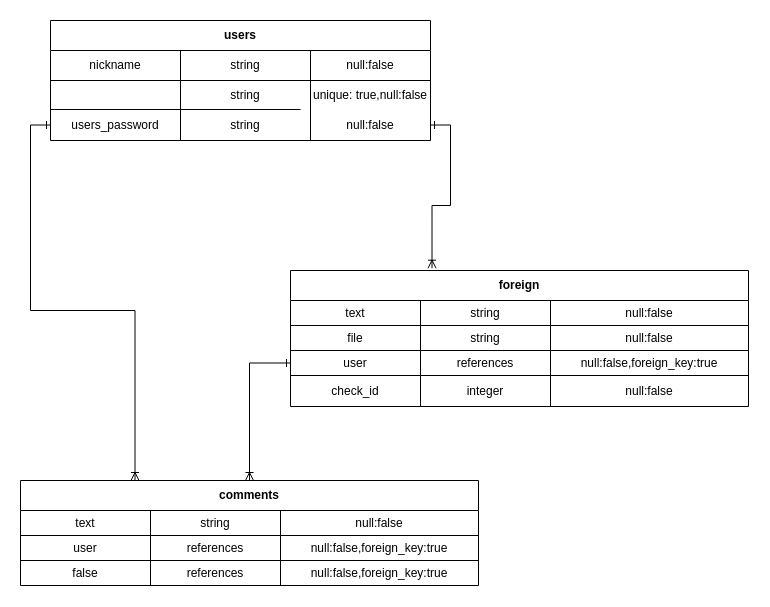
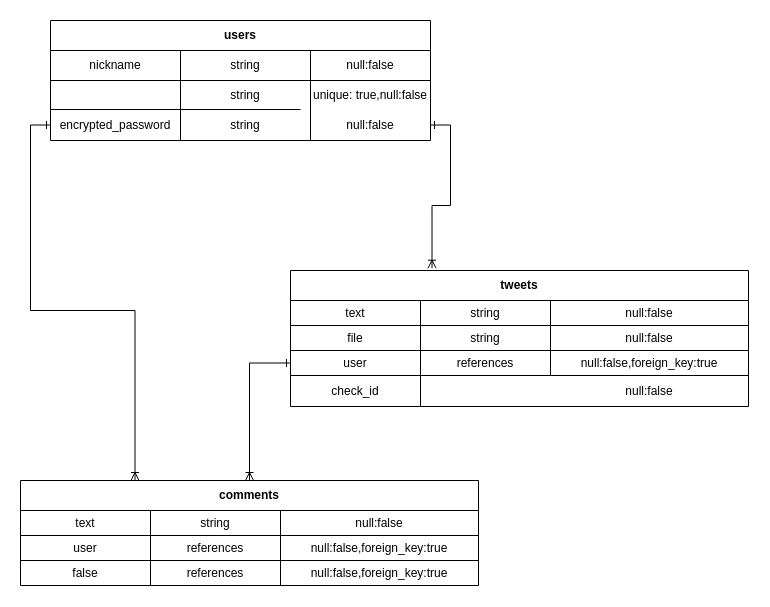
(116, 126) -> (116, 126)
(520, 286) -> (520, 286)
(486, 391) -> none
